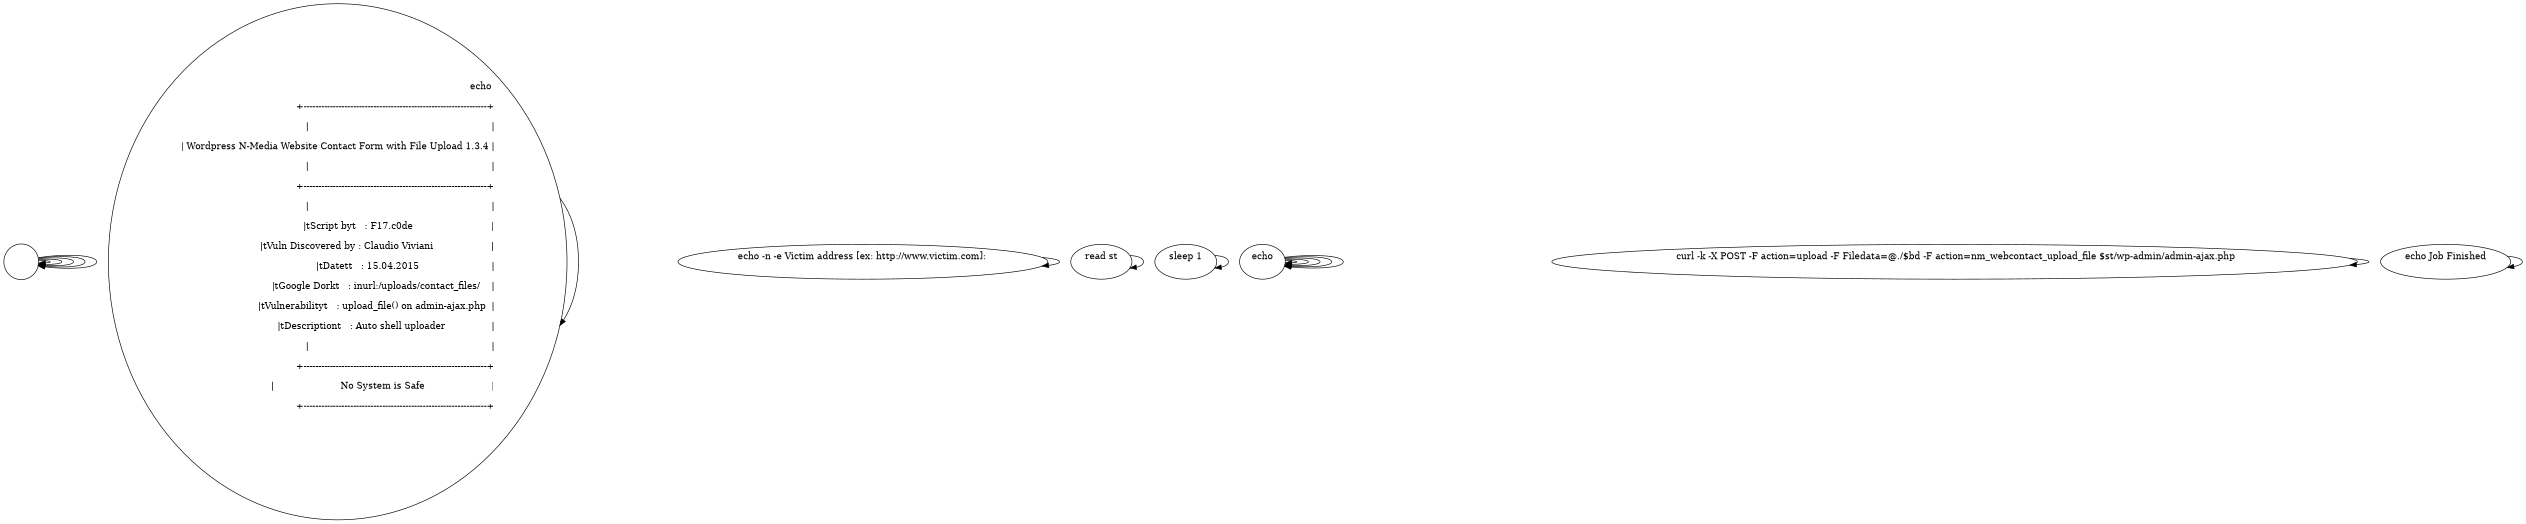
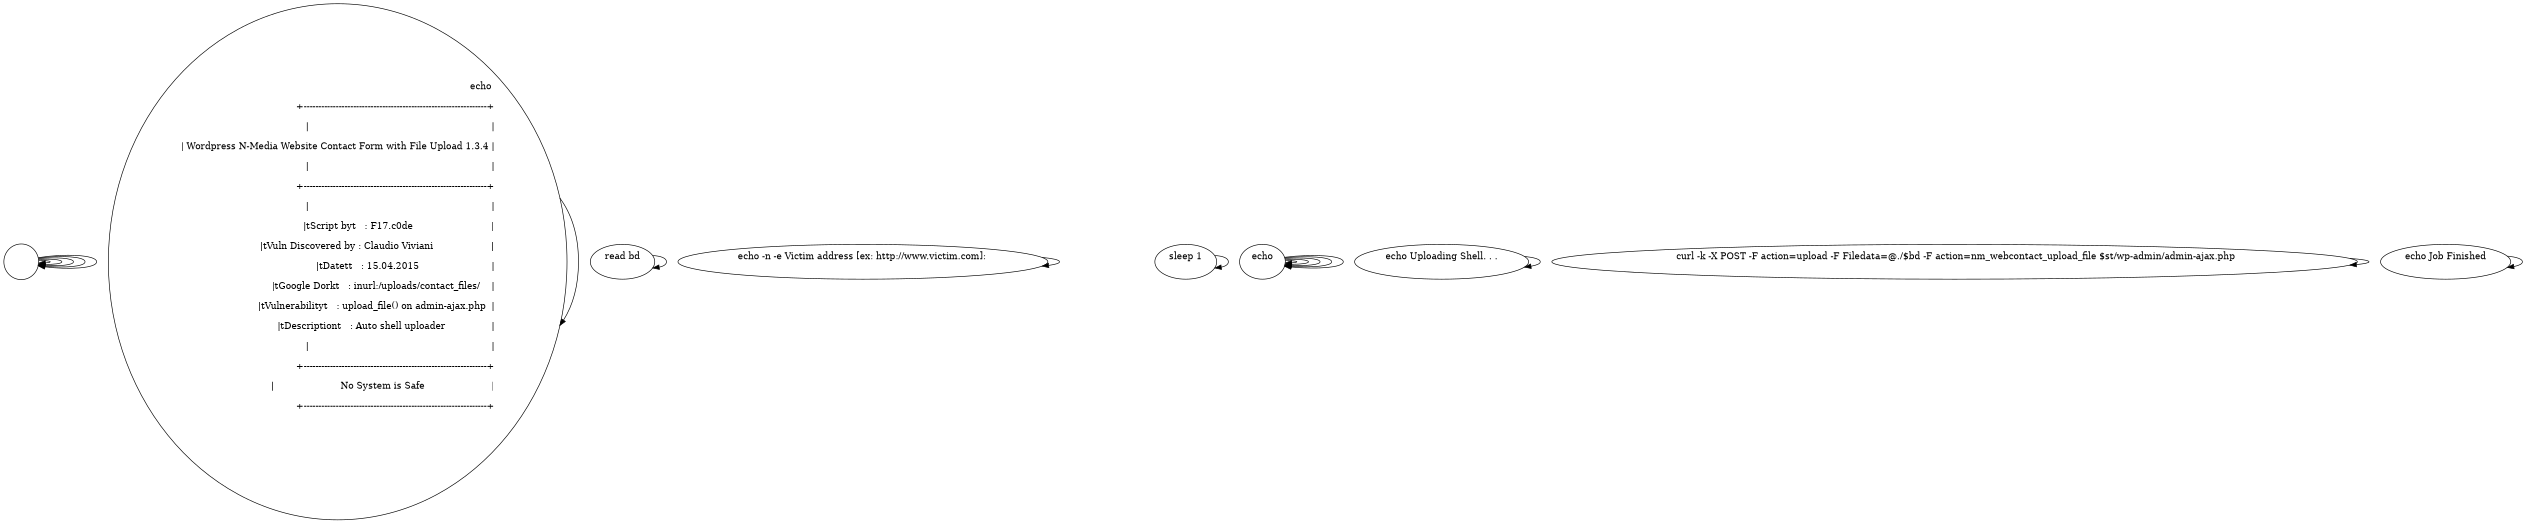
none -> (623, 262)
(1101, 262) -> none
none -> (1442, 262)
